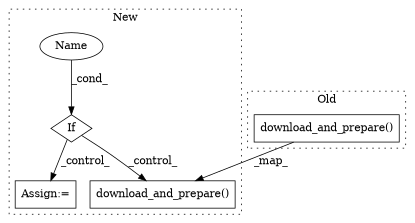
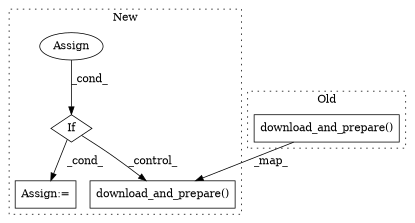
(71, 46) -> (71, 46)
(85, 161) -> (85, 161)
